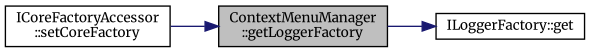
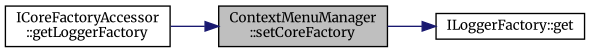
(88, 26) -> (88, 26)
(303, 26) -> (303, 26)
